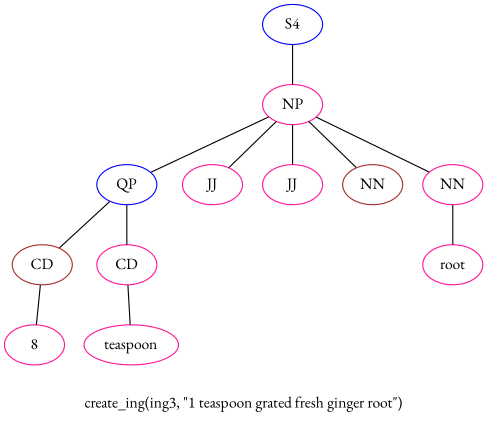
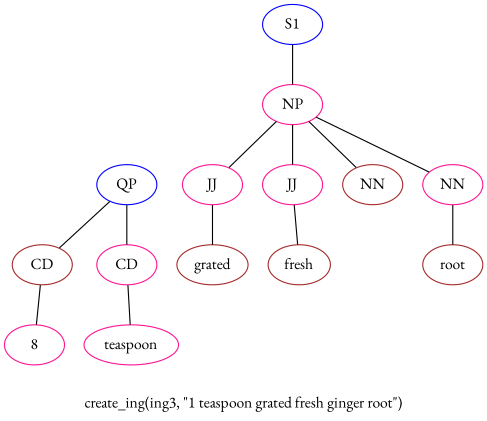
(293, 24) -> (293, 24)
(210, 145) -> none
none -> (212, 265)
none -> (299, 265)
(453, 265) -> (453, 265)
